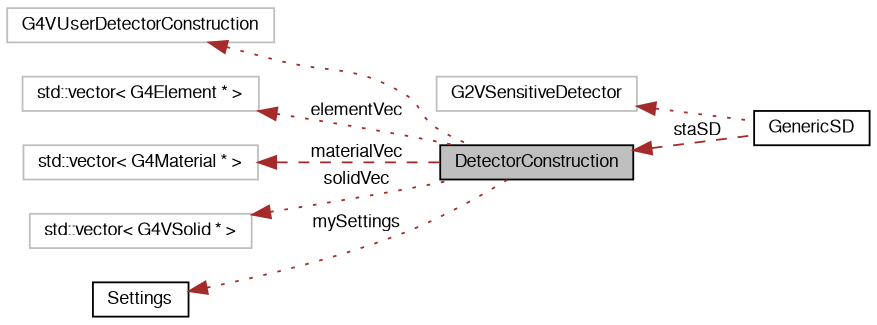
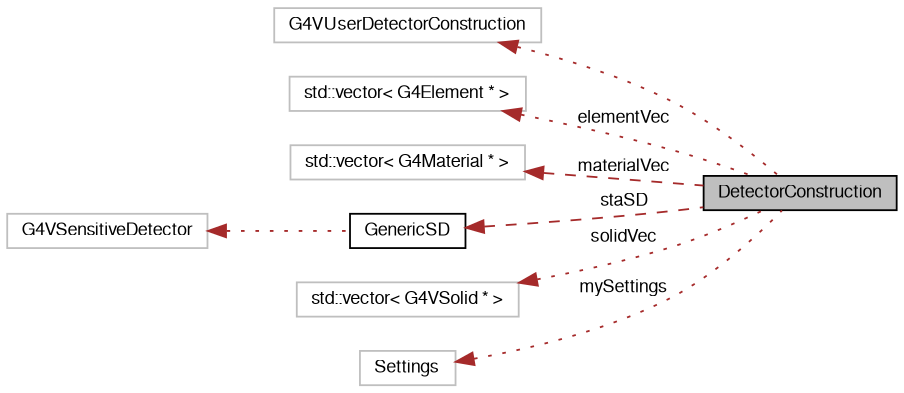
(537, 94) -> (107, 231)
(703, 142) -> (594, 218)
(141, 299) -> (408, 368)
